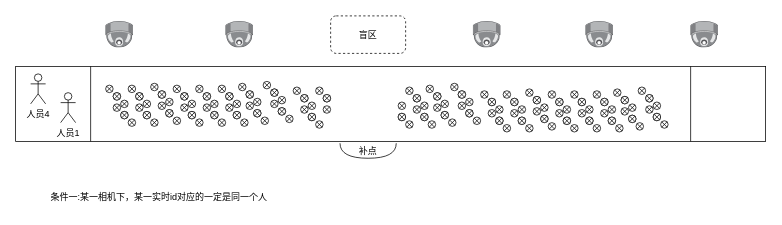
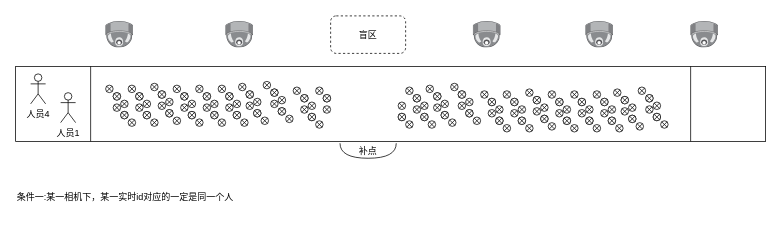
(210, 198) -> (177, 198)
